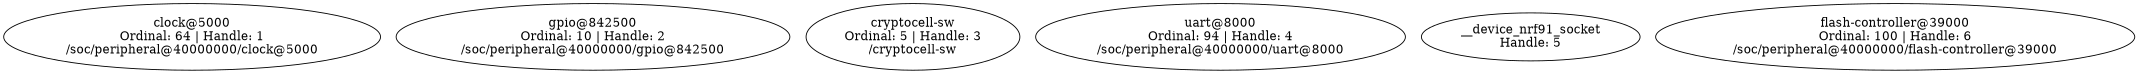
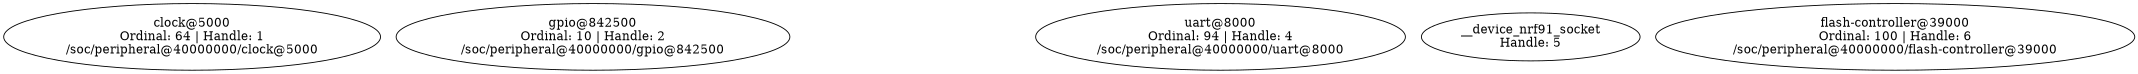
(913, 37) -> none
